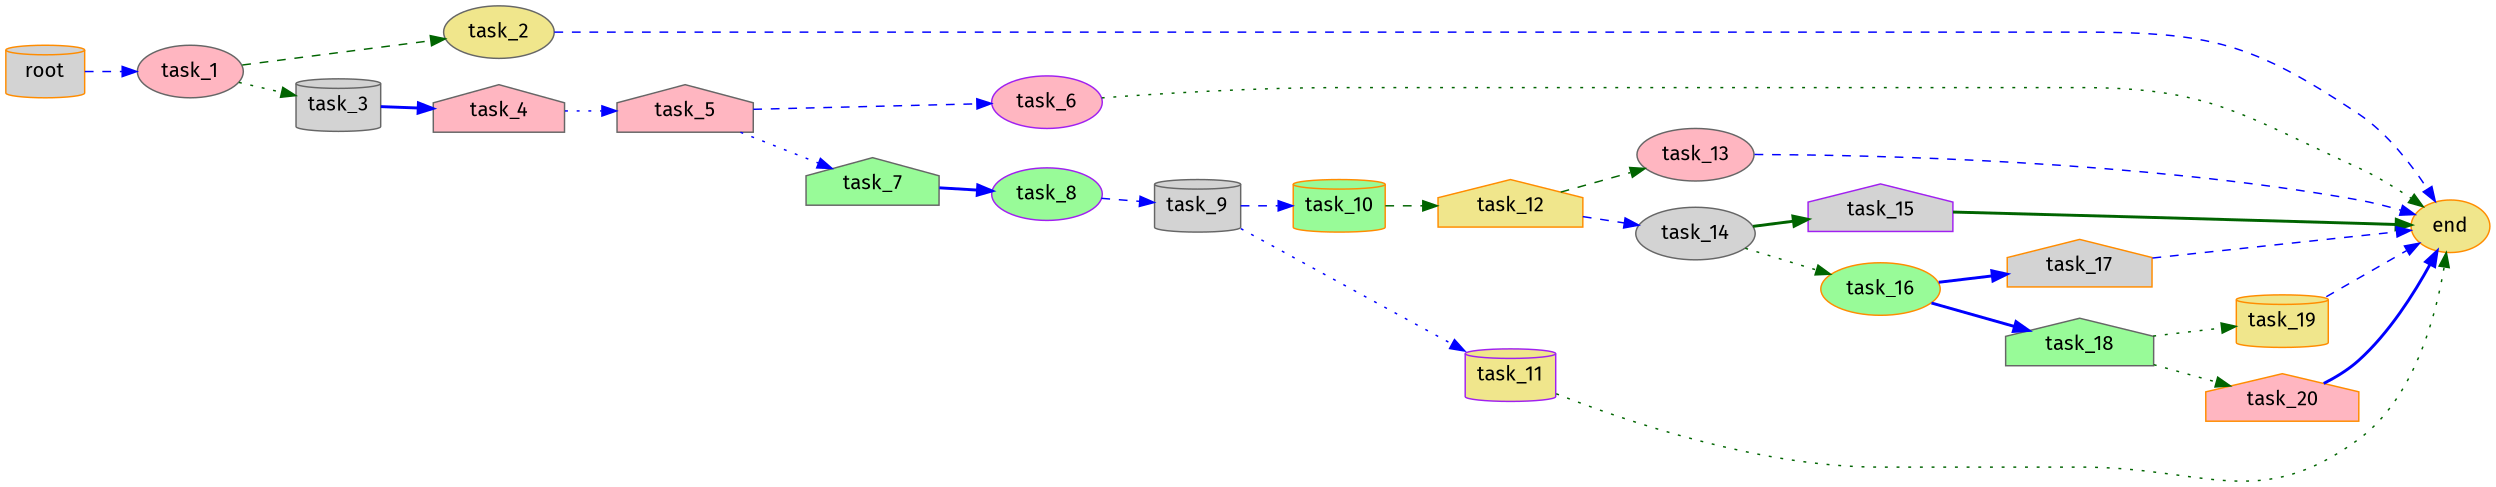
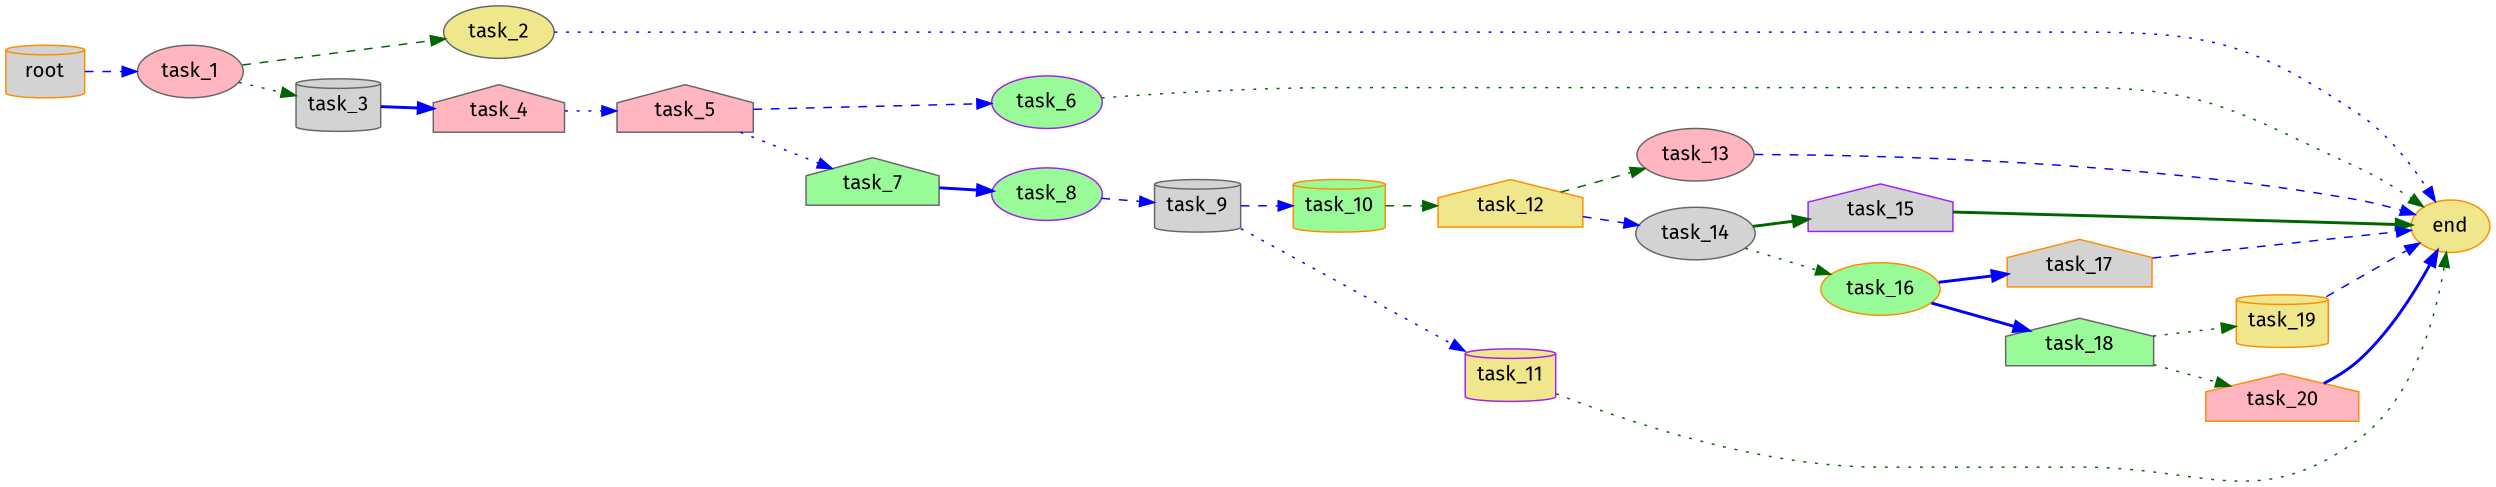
(1517, 32) -> (1517, 32)
(1047, 102) -> (1047, 102)
